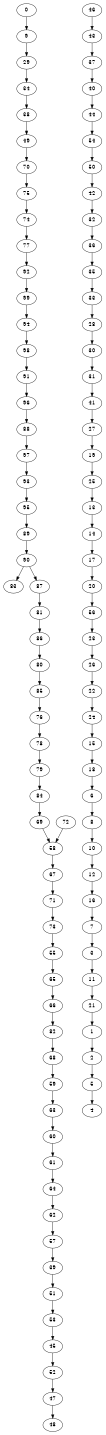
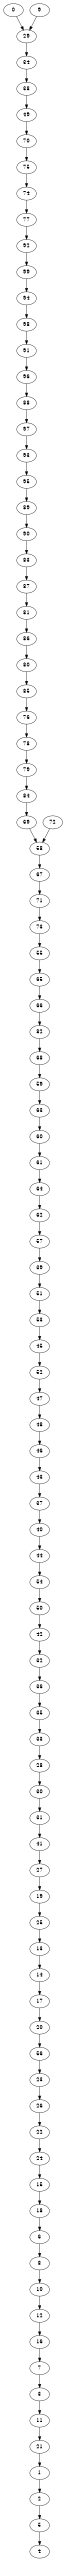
(27, 22) -> (19, 22)
(32, 572) -> (27, 572)
none -> (40, 1436)
